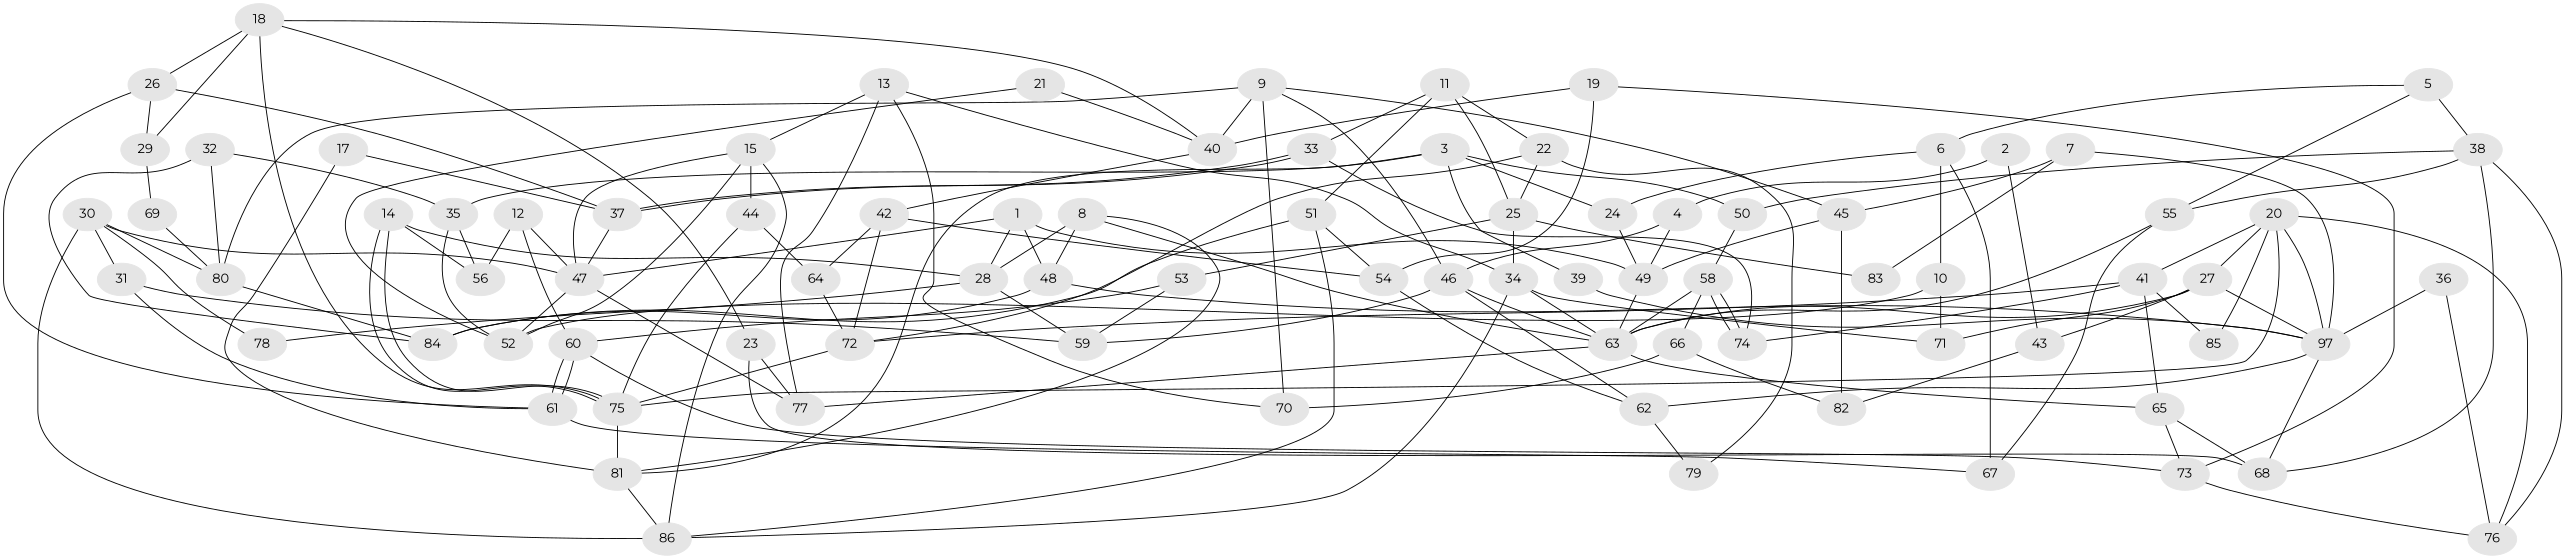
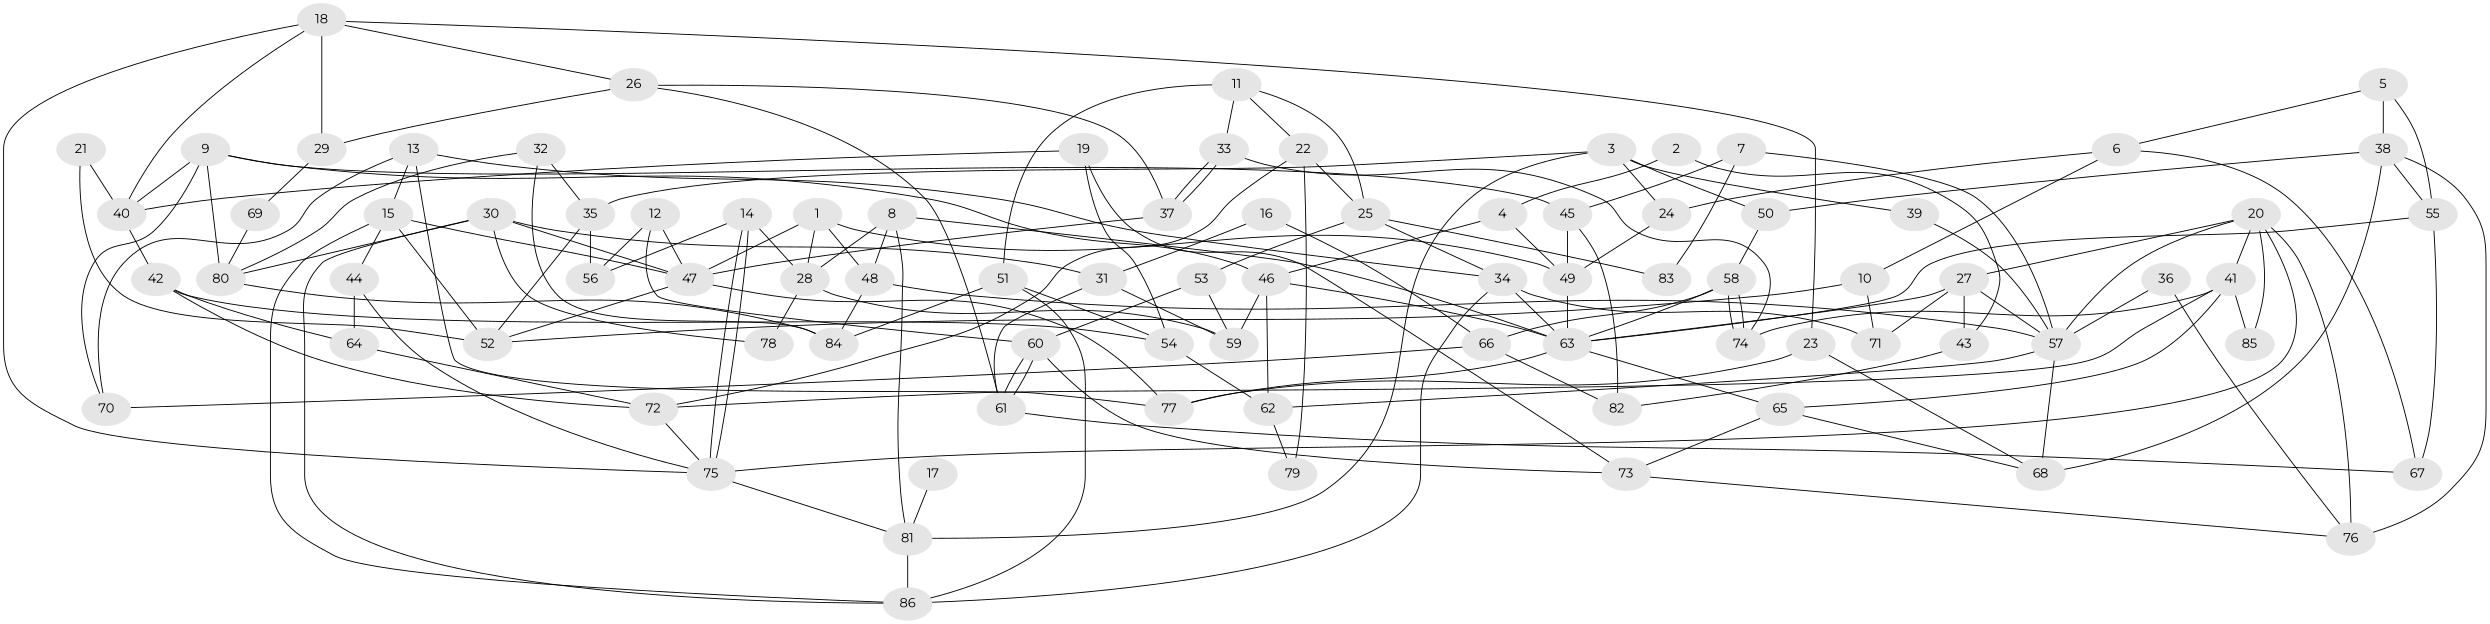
(480, 182) -> none
none -> (1266, 215)
(2326, 344) -> (2056, 344)
